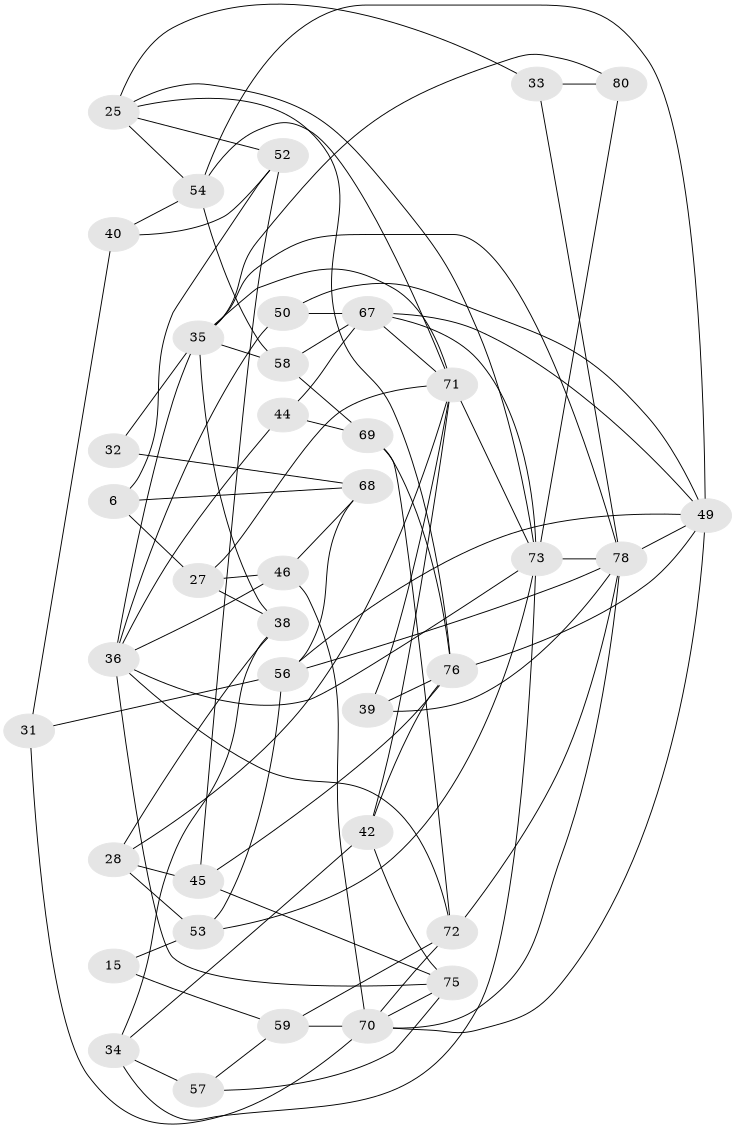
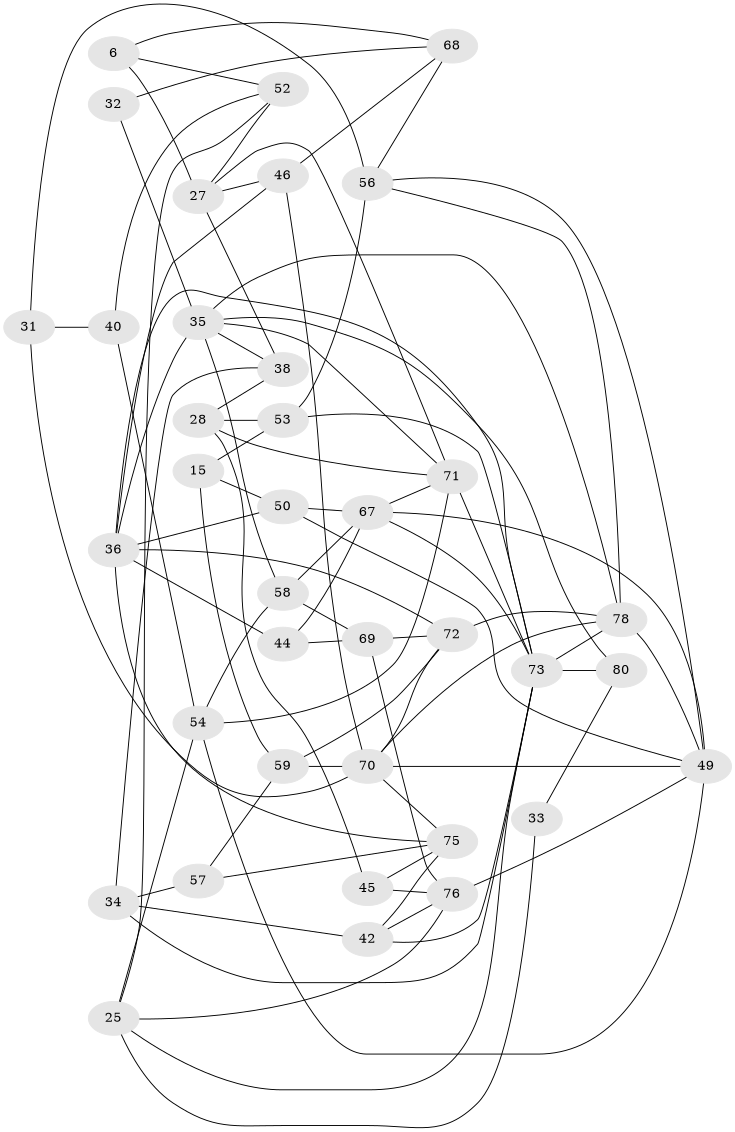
(576, 299) -> none
none -> (231, 485)
(233, 517) -> (241, 143)
(420, 589) -> (478, 919)
(368, 710) -> none
